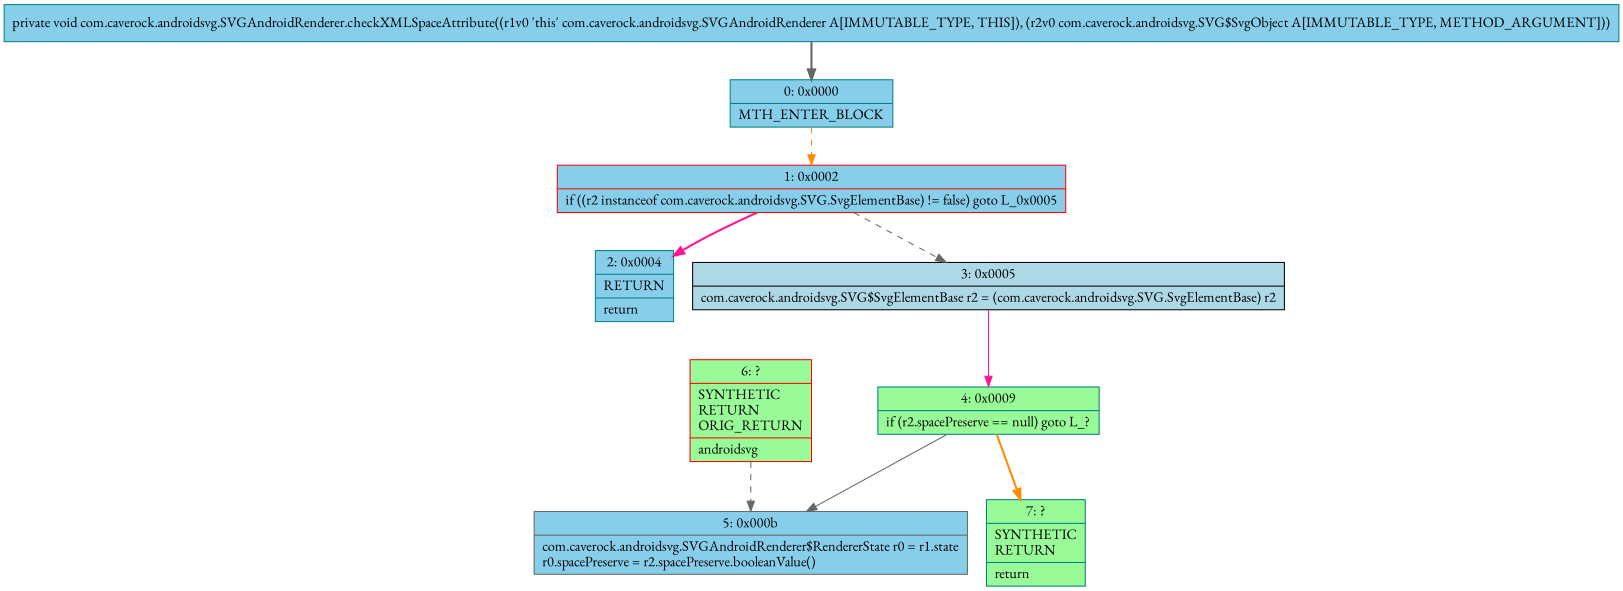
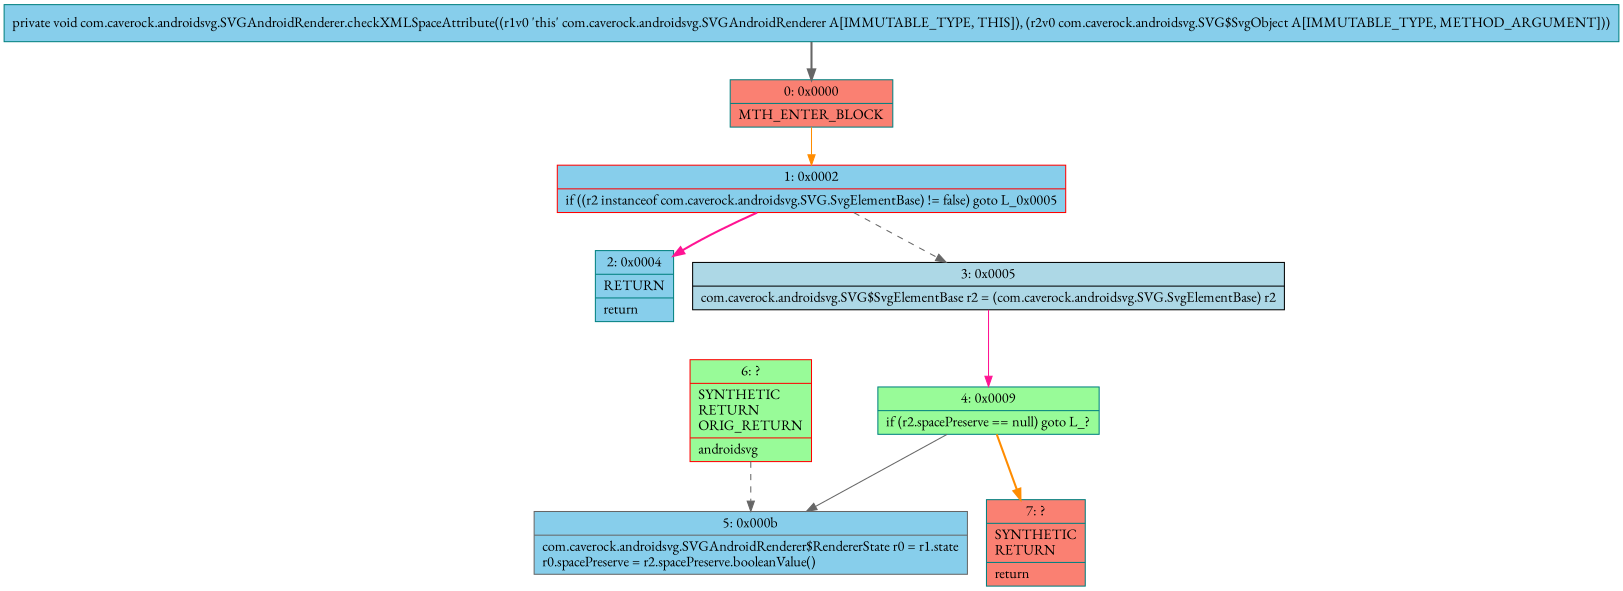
(811, 103) -> (811, 103)
(811, 141) -> (811, 141)
(1036, 543) -> (1036, 543)
